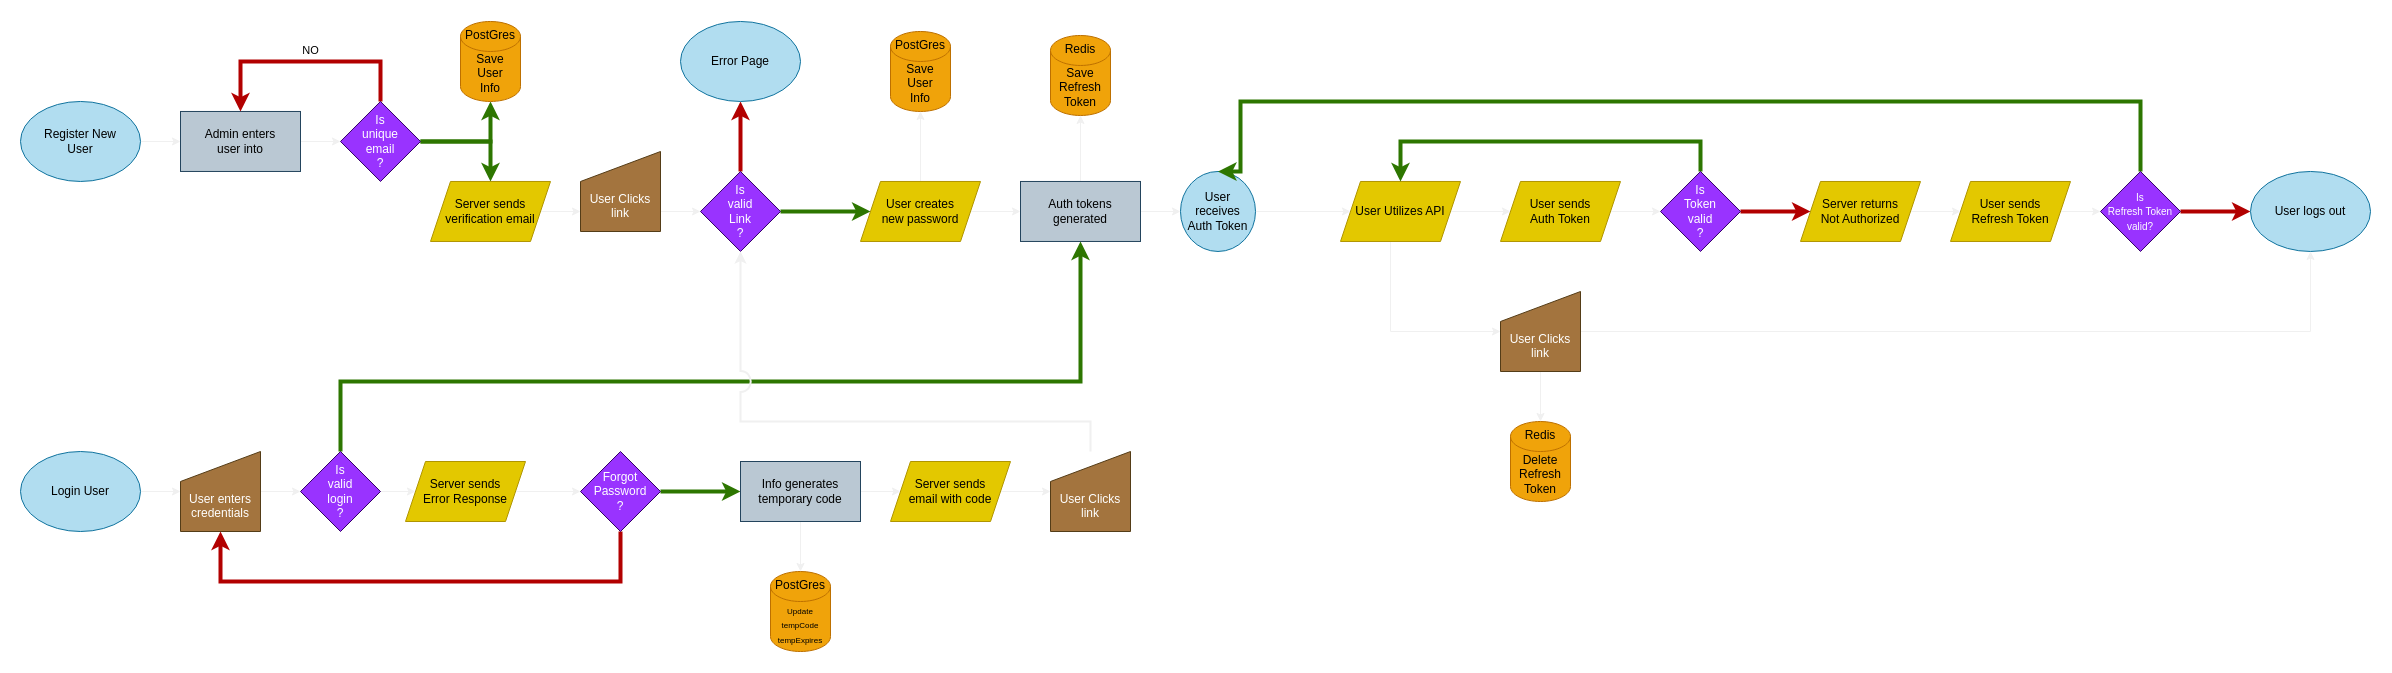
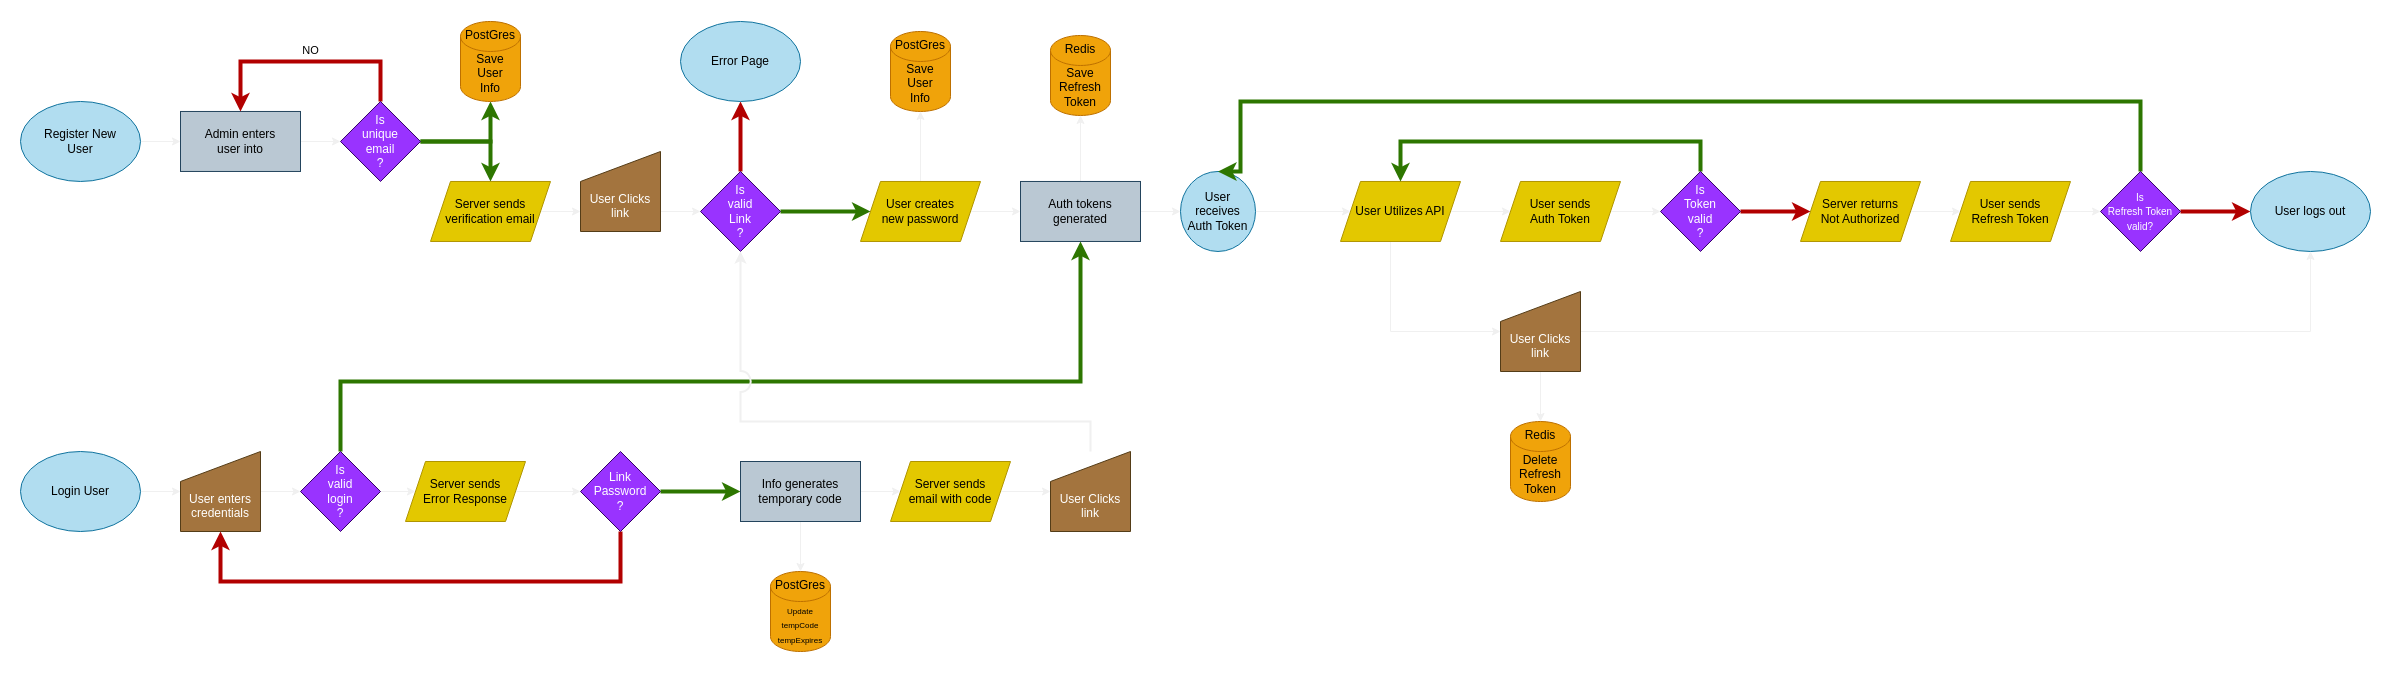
(621, 492) -> (621, 492)
